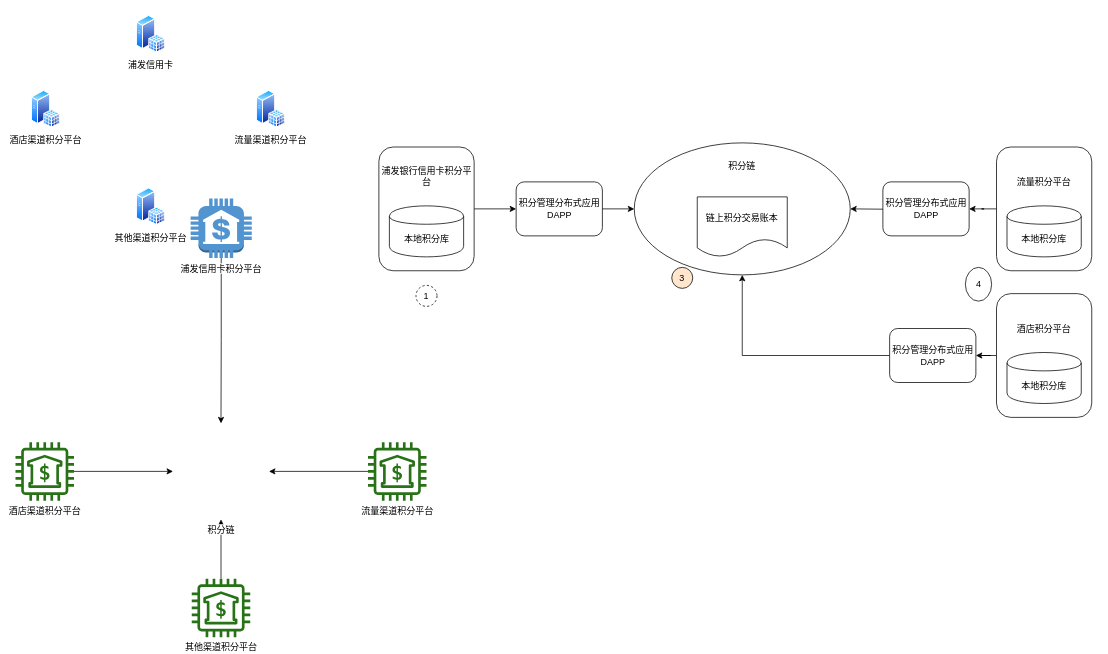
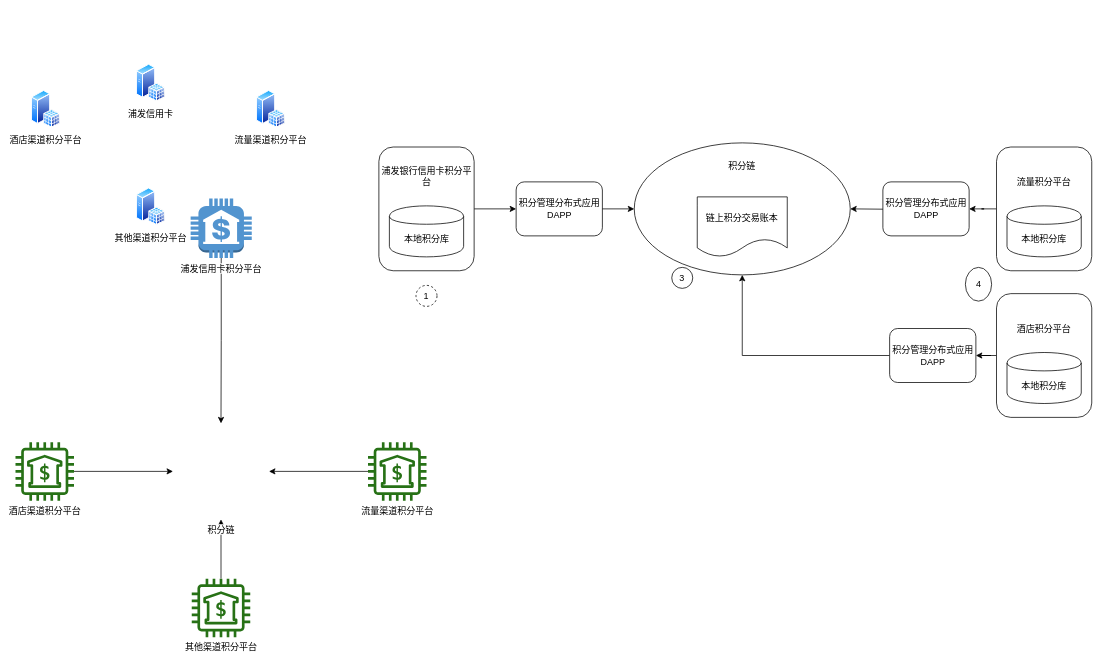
(151, 34) -> (151, 83)
(682, 278) -> (682, 278)
